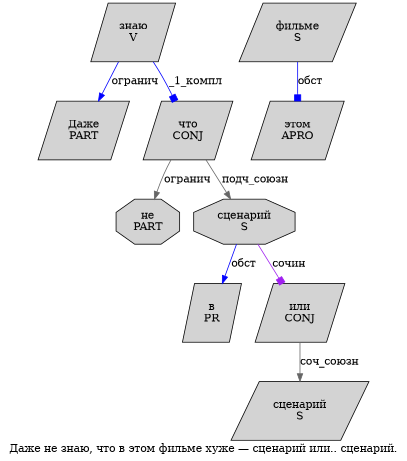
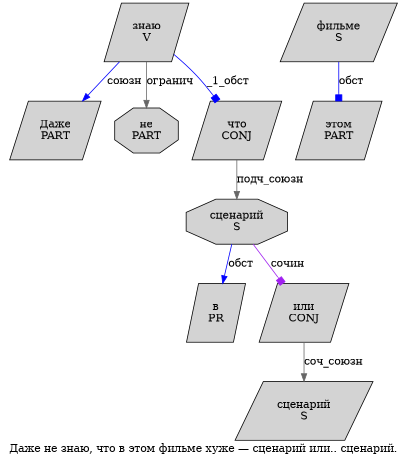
(135, 81) -> (124, 81)
(196, 81) -> (228, 81)
(298, 131) -> (339, 131)
(163, 176) -> (146, 81)
